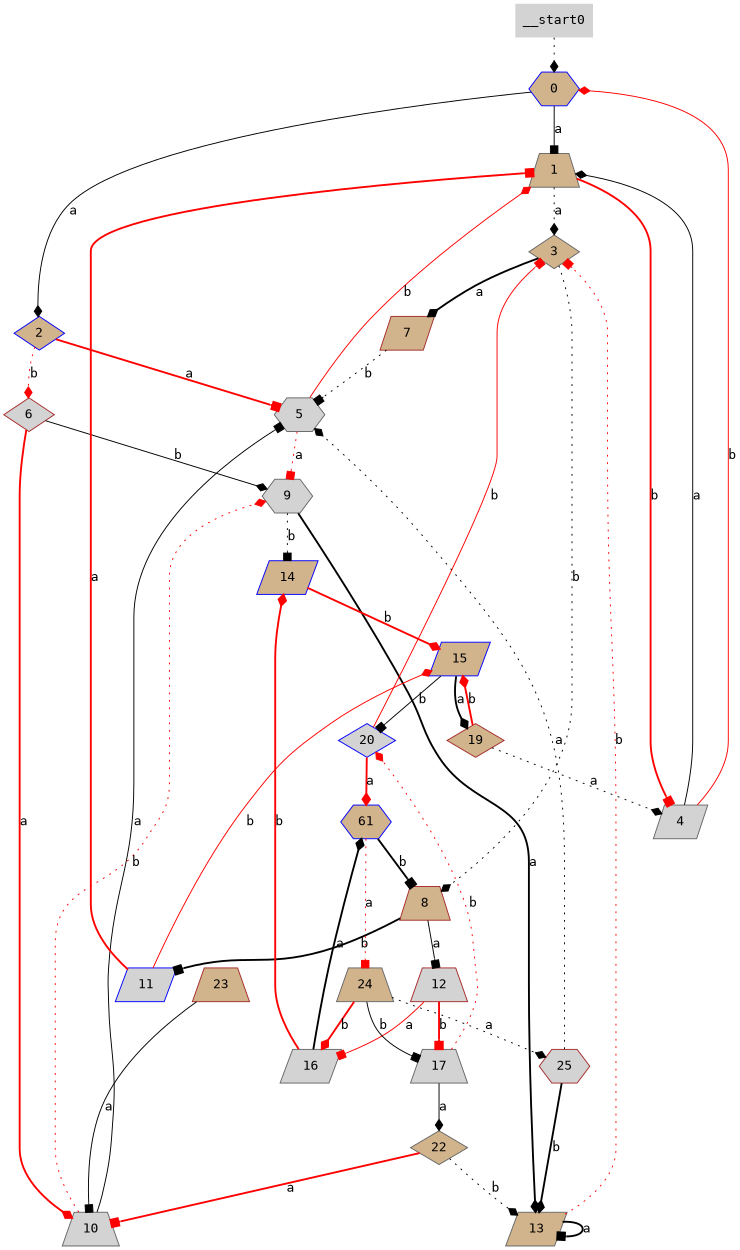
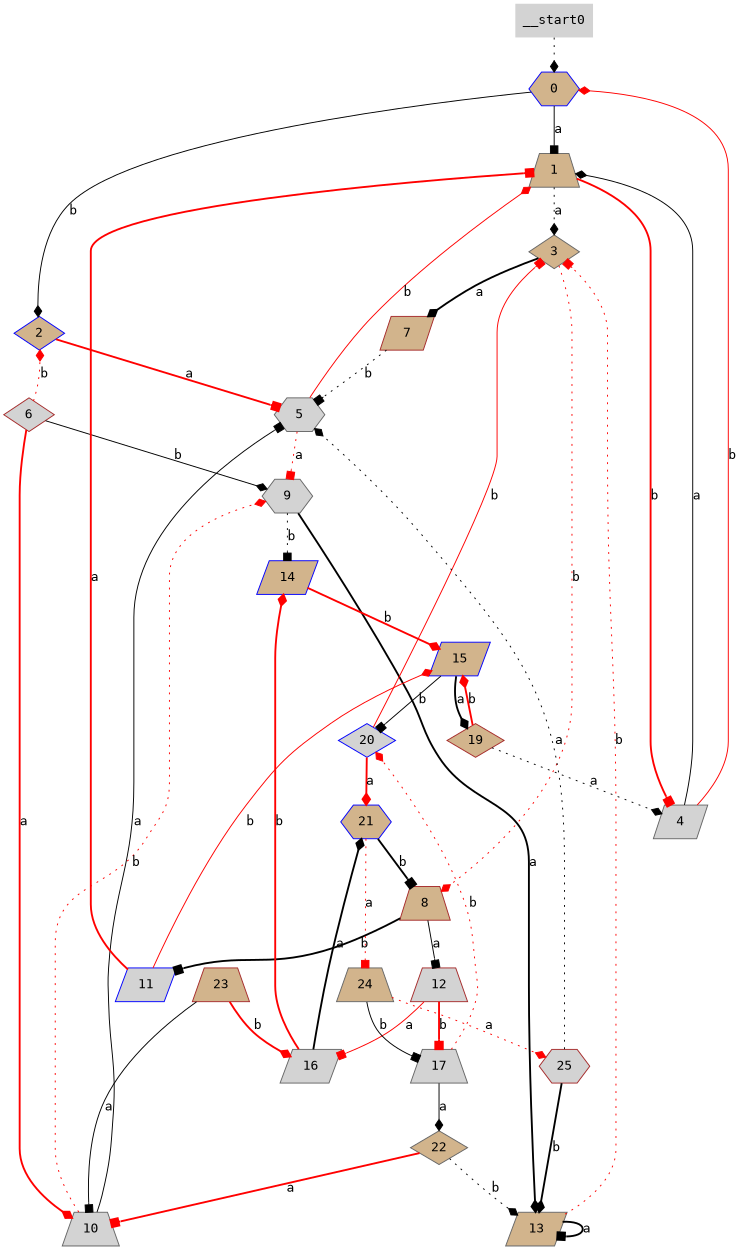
(73, 211) -> (73, 211)
(30, 367) -> (38, 381)
(572, 596) -> (572, 596)
(366, 822) -> (366, 822)
(341, 1021) -> (251, 1030)
(461, 1022) -> (461, 1022)
